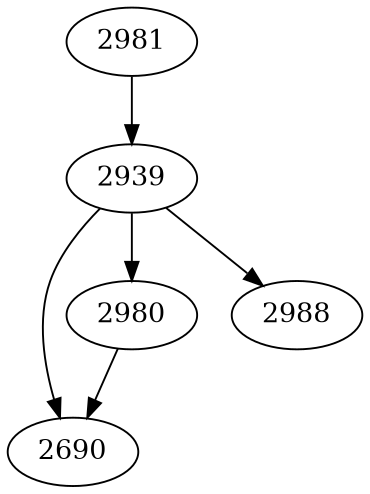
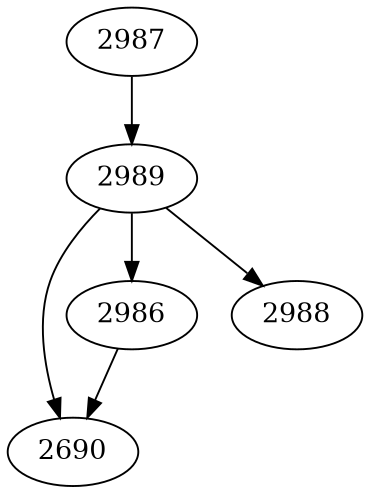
(132, 42) -> (132, 42)
(132, 178) -> (132, 178)
(132, 315) -> (132, 315)
